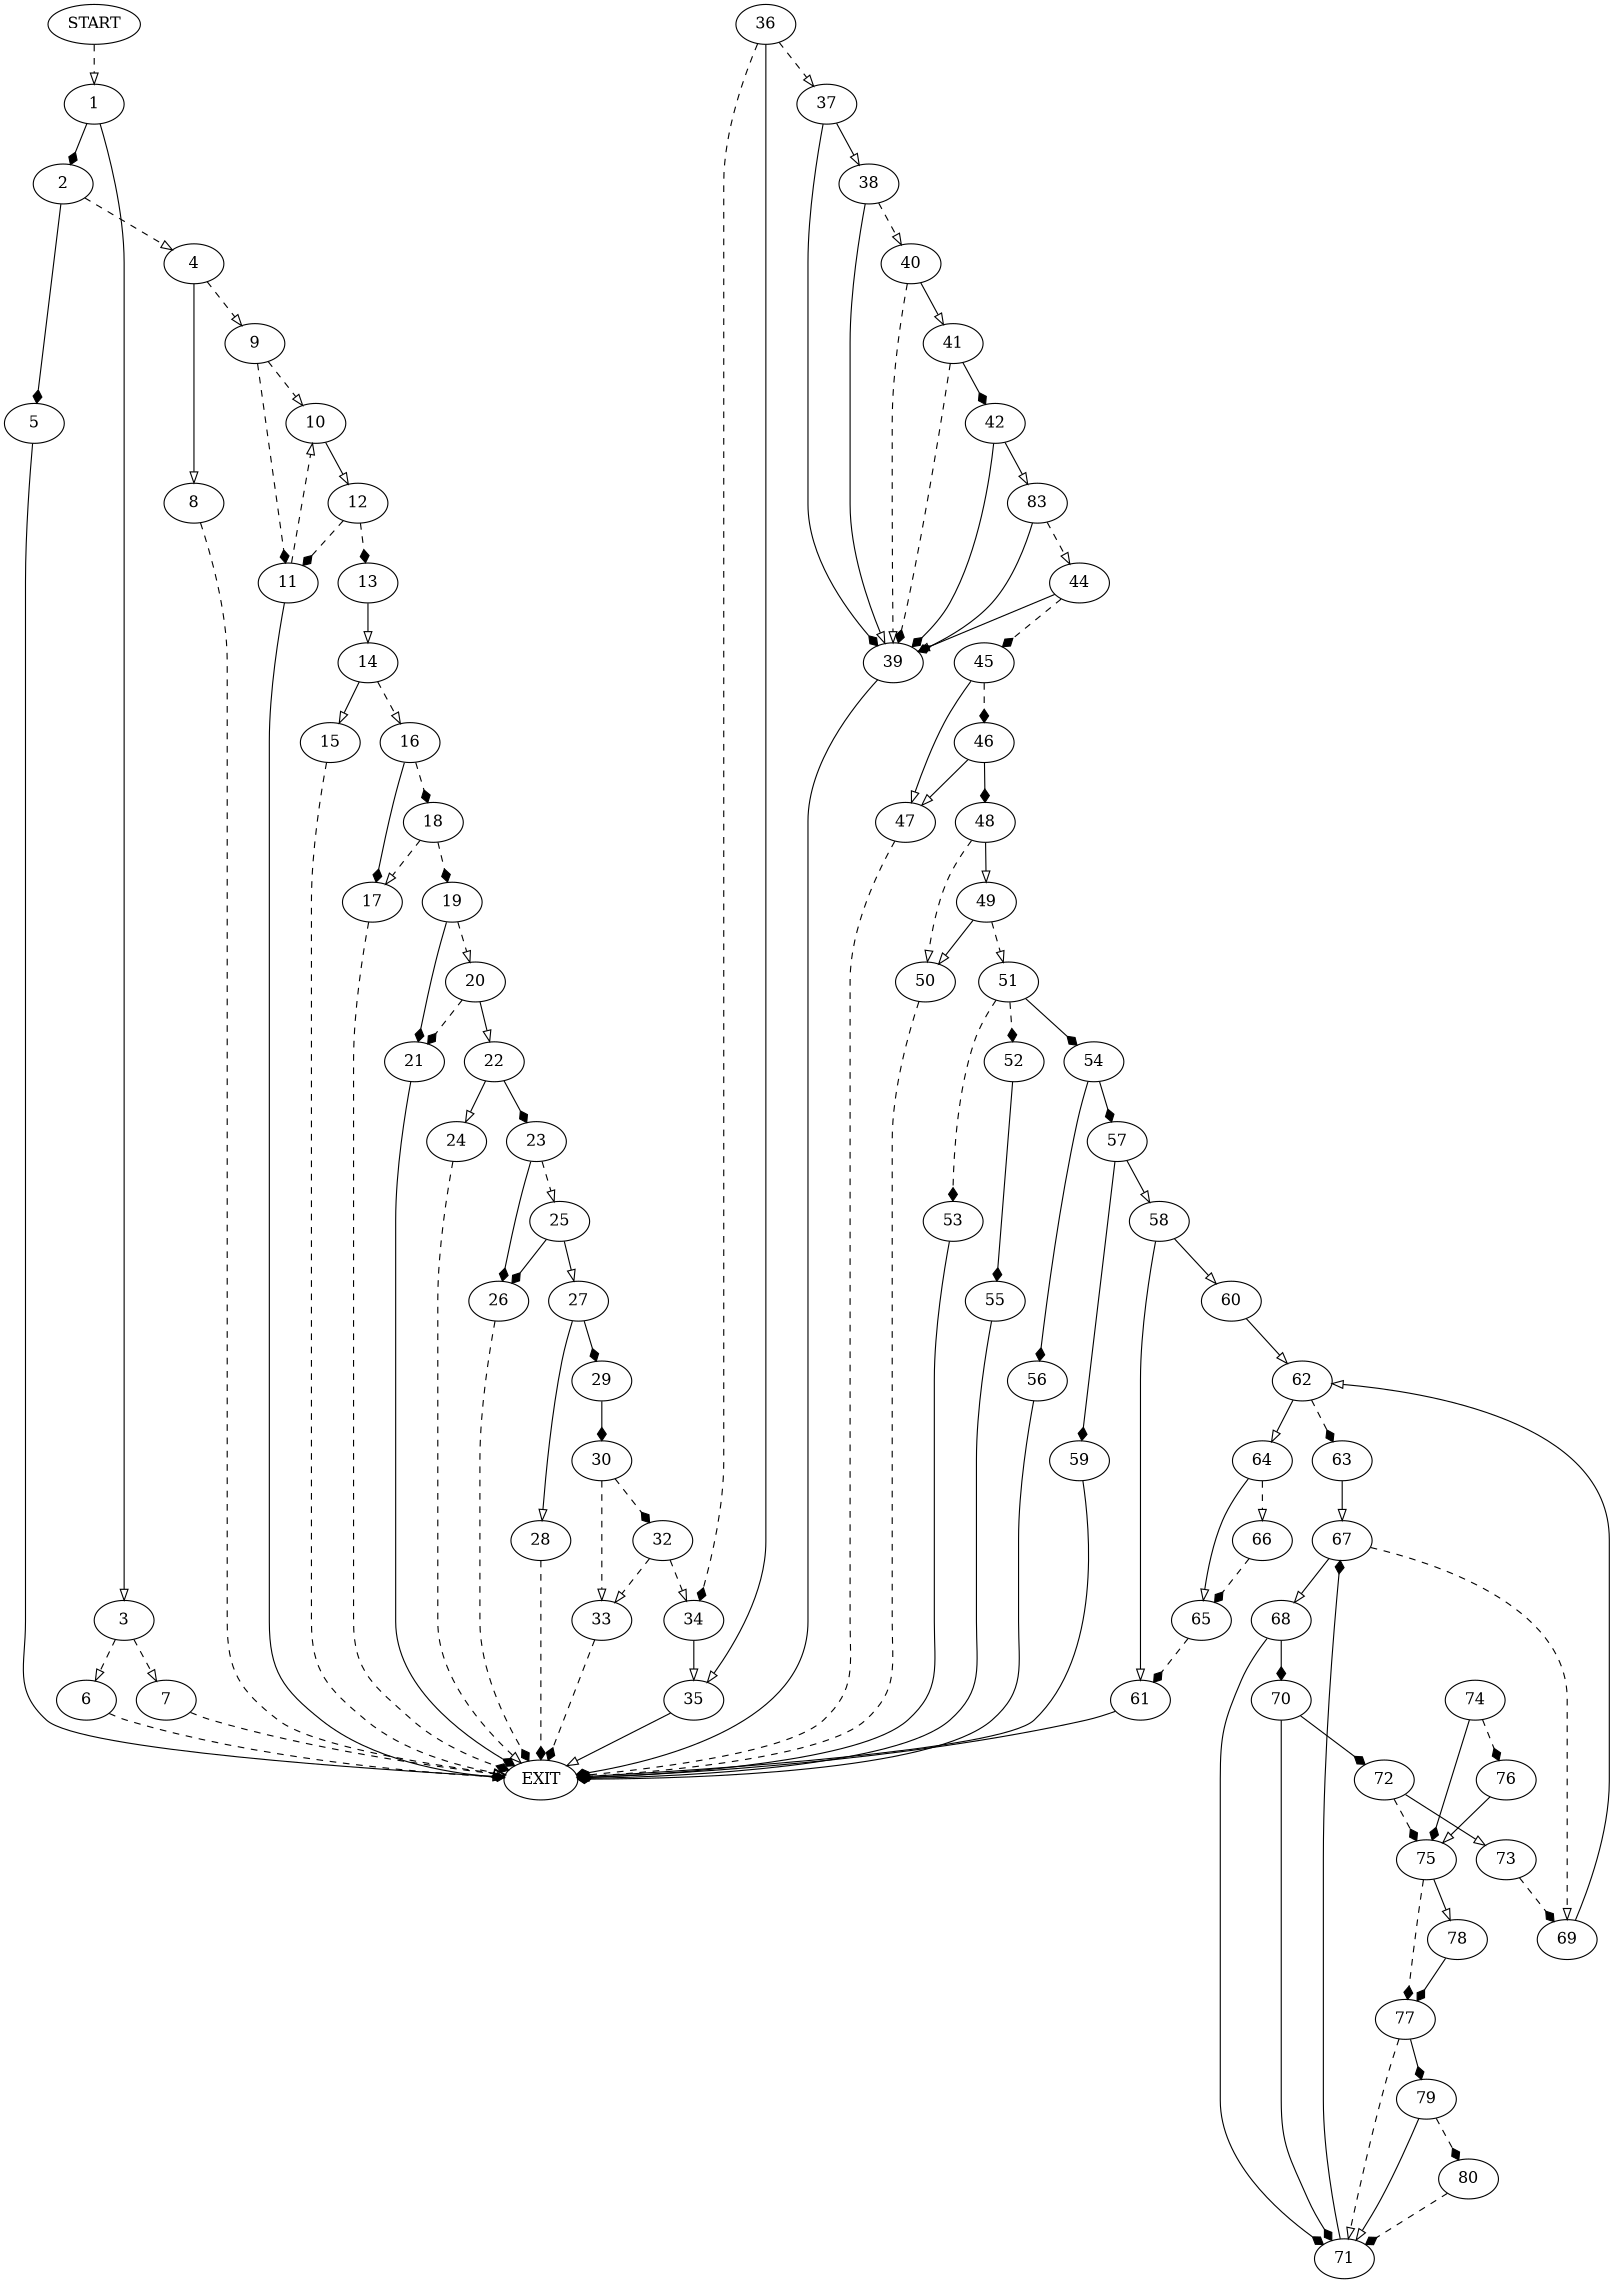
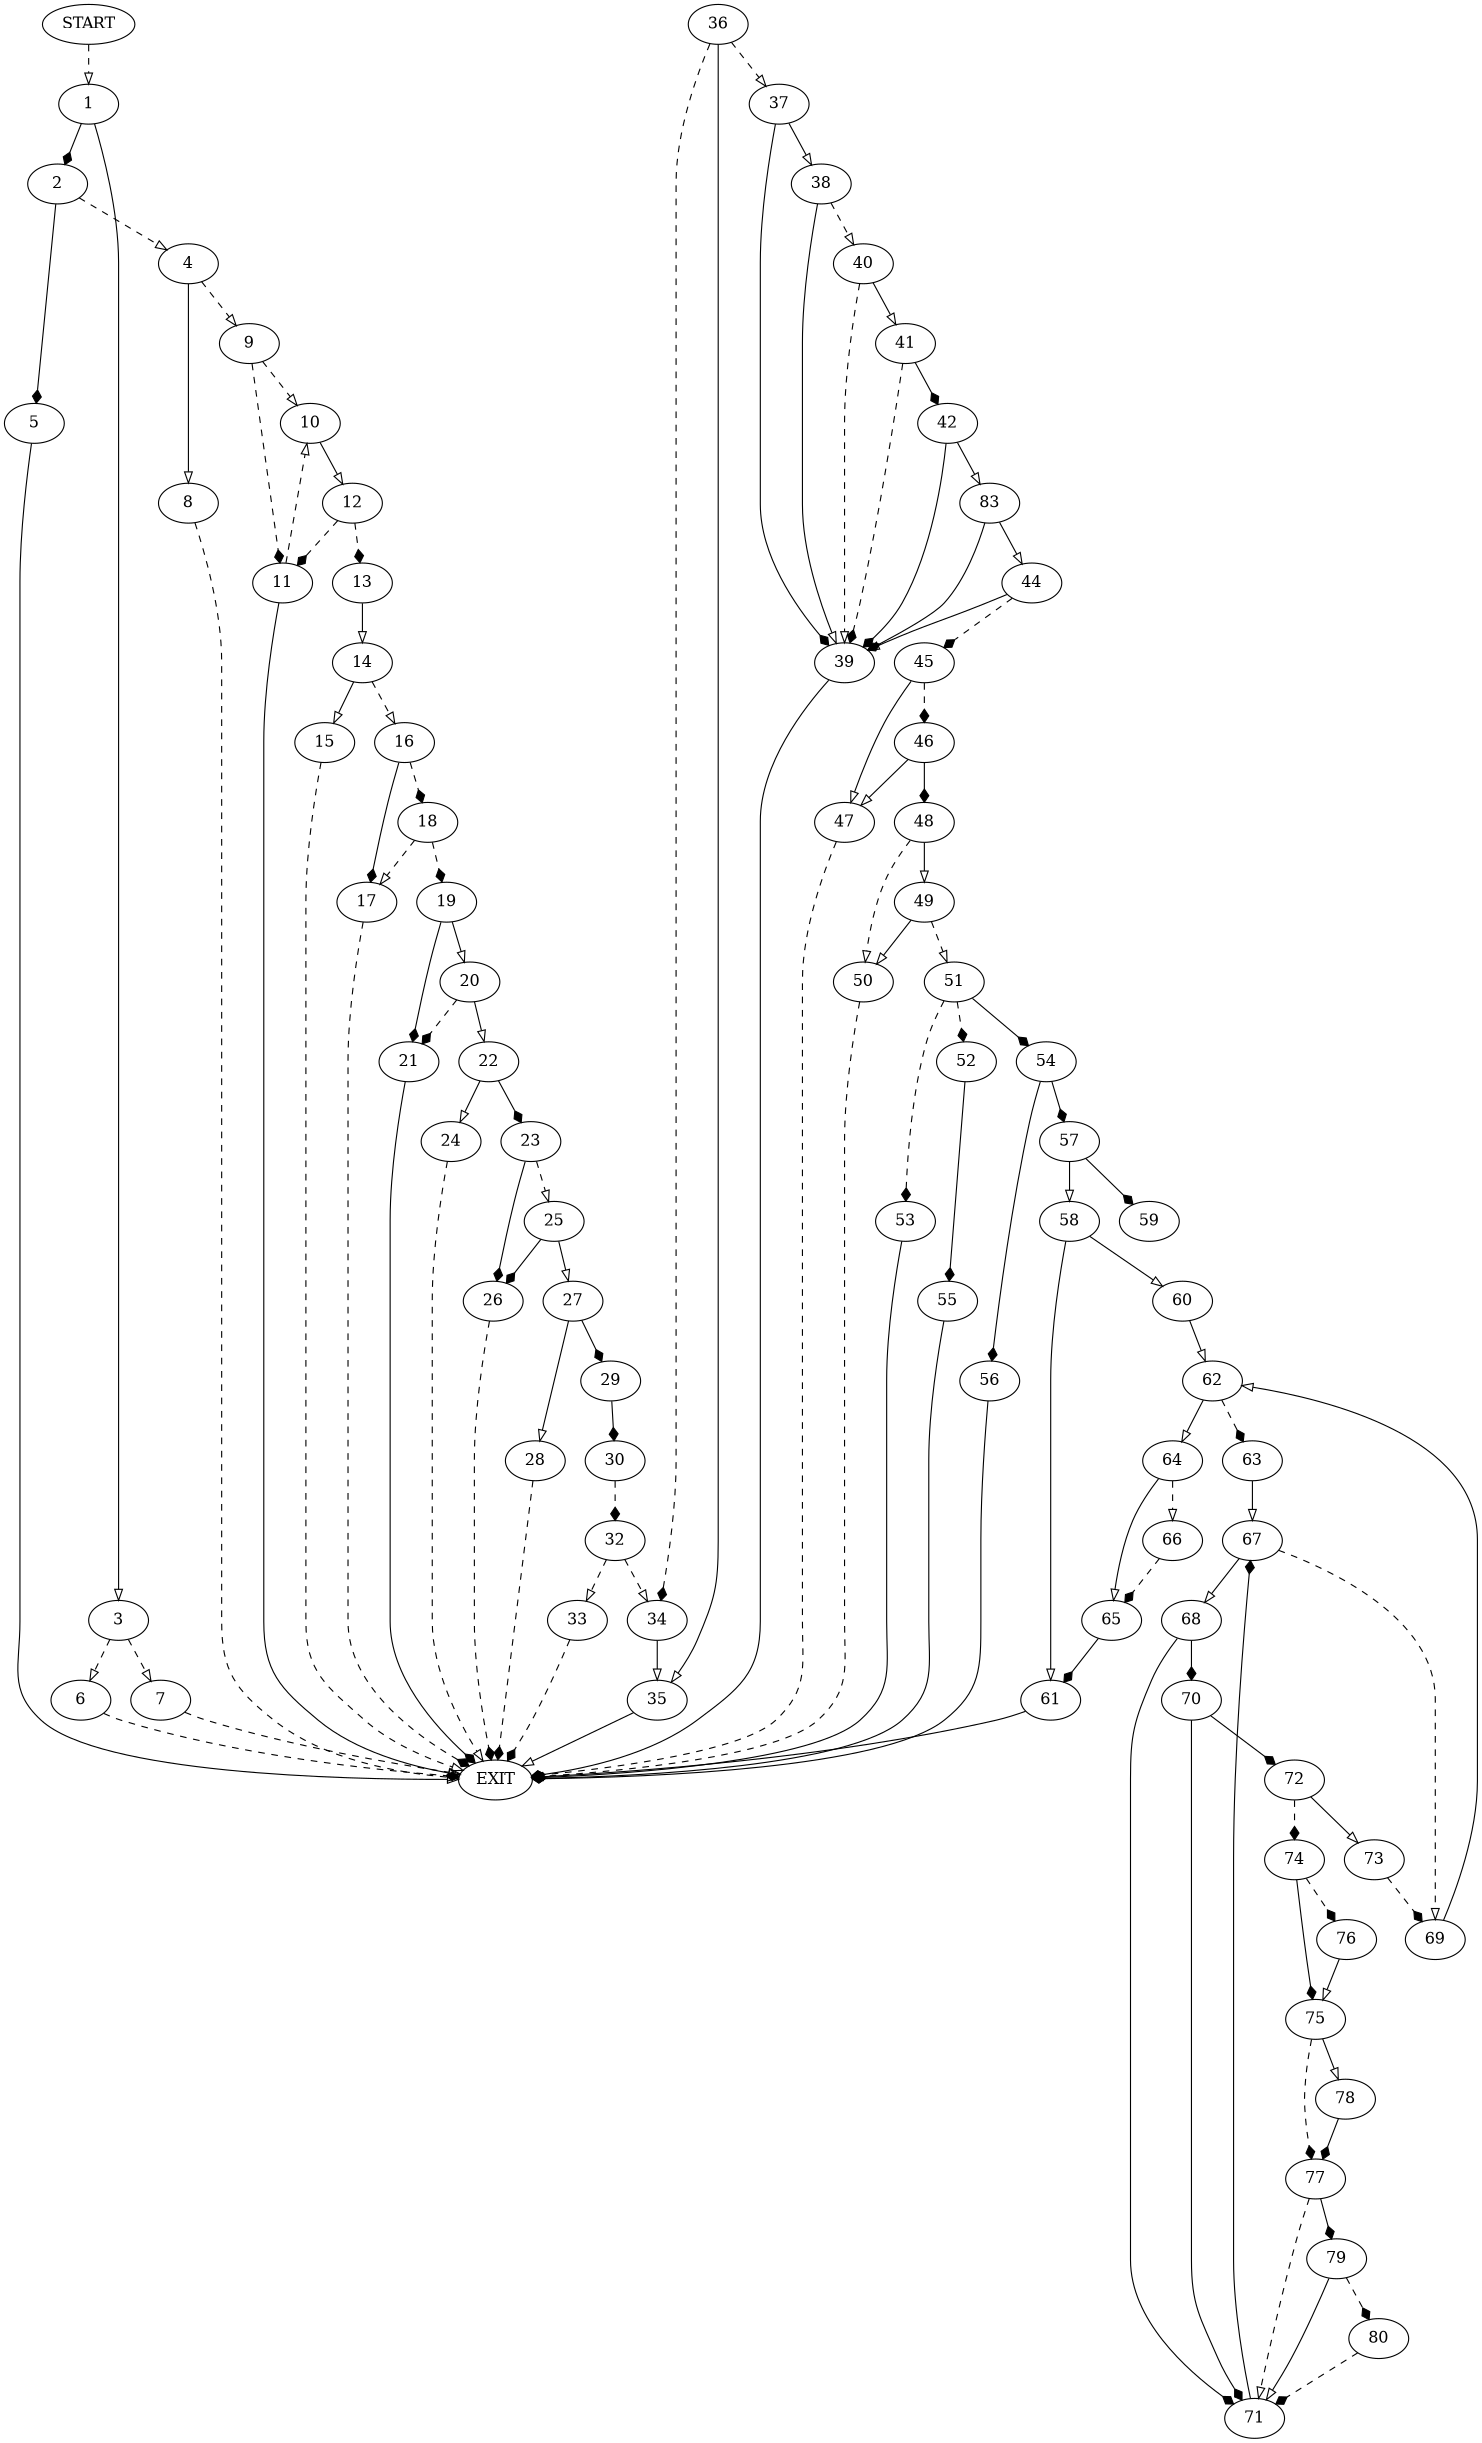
(1056, 538) -> (1008, 538)
(462, 937) -> (457, 937)
(602, 1535) -> none
(1175, 1655) -> (1085, 1655)
(1024, 1725) -> none
(1402, 1814) -> (1295, 1813)
